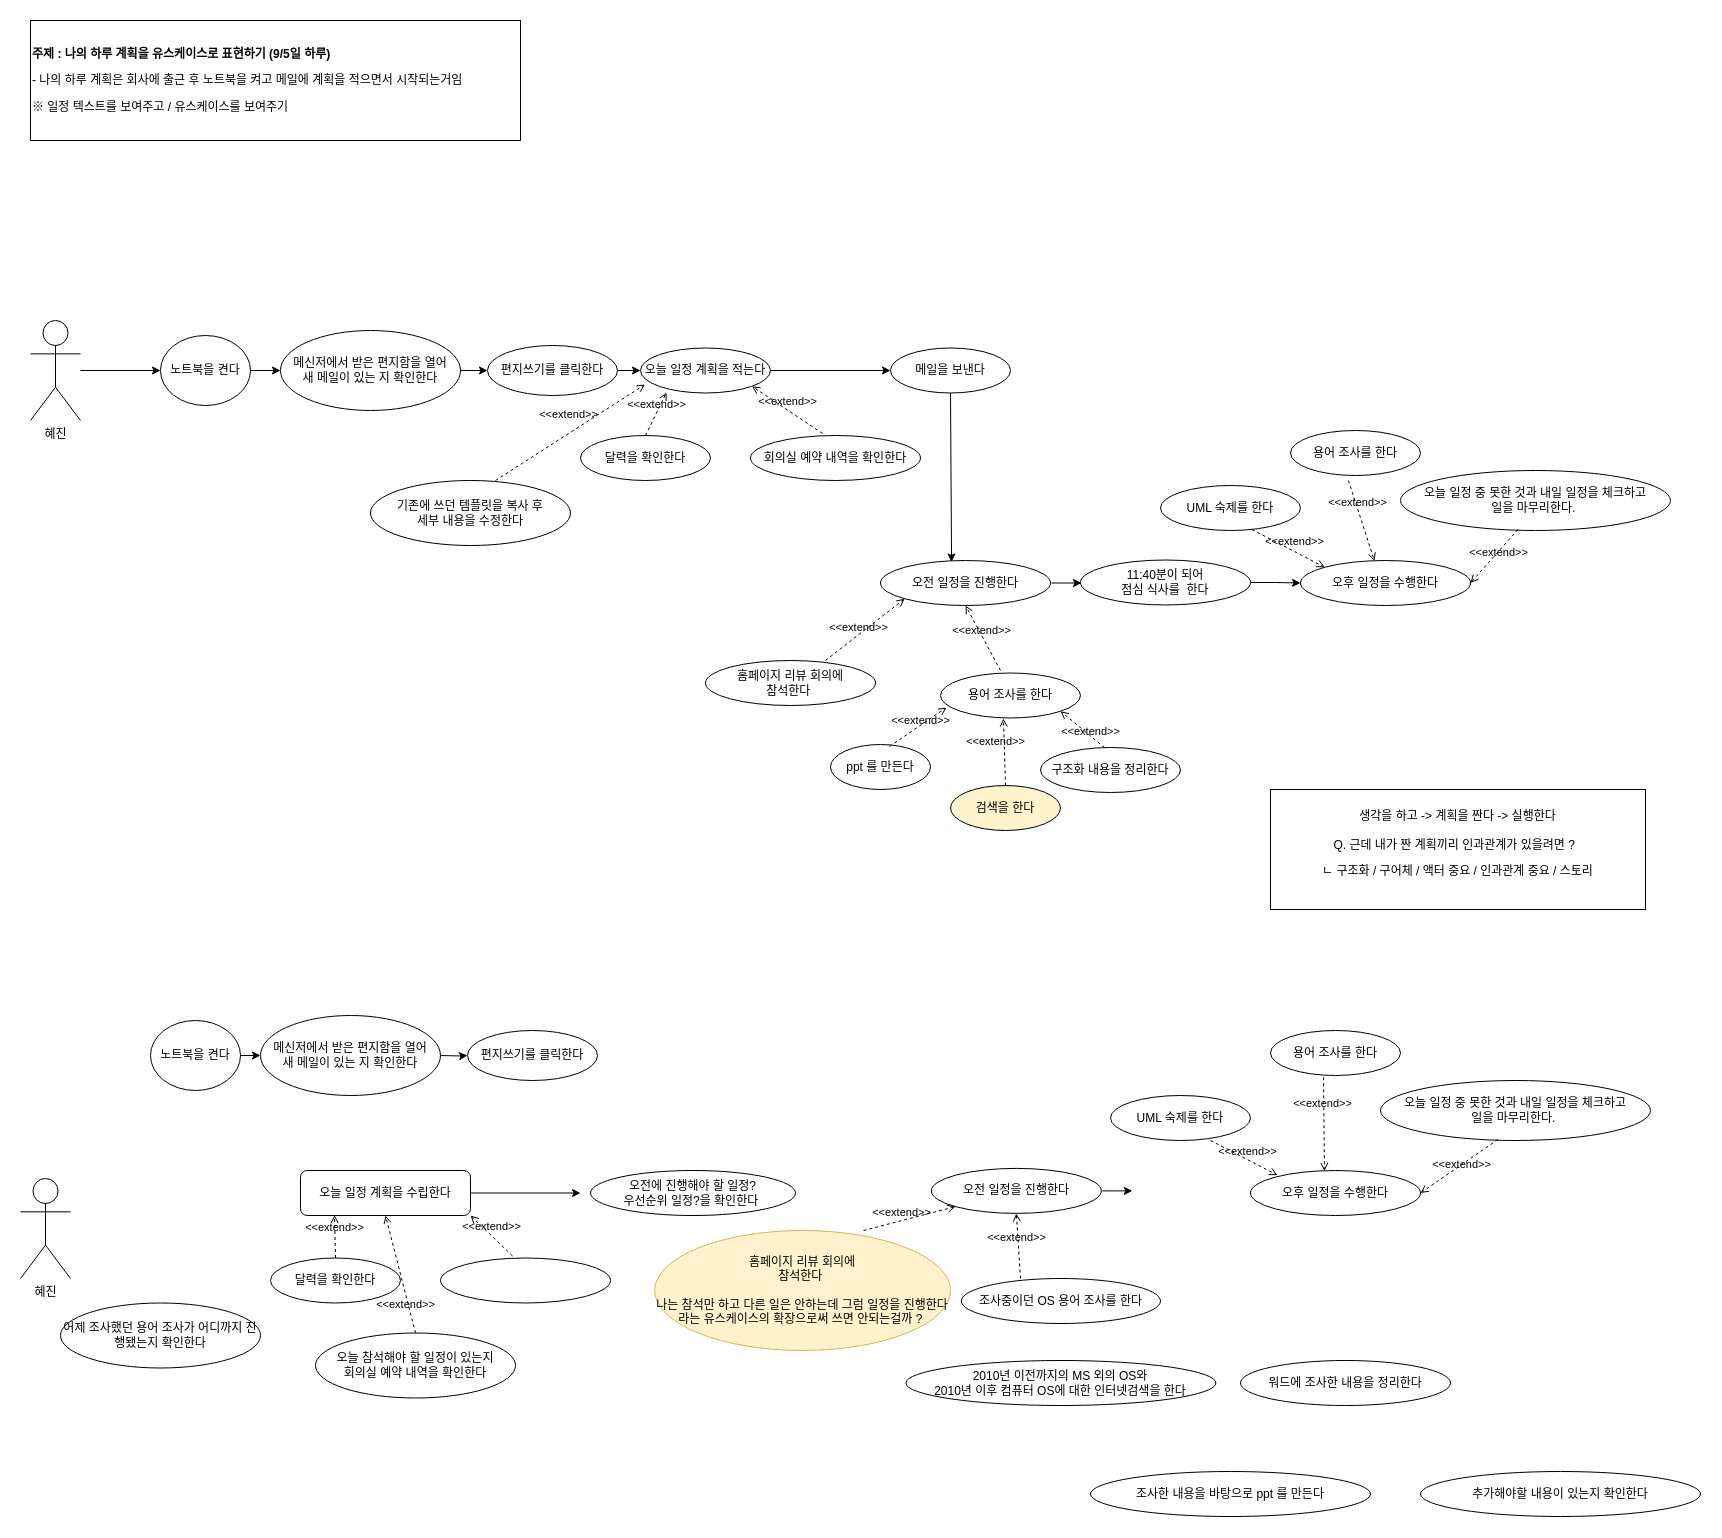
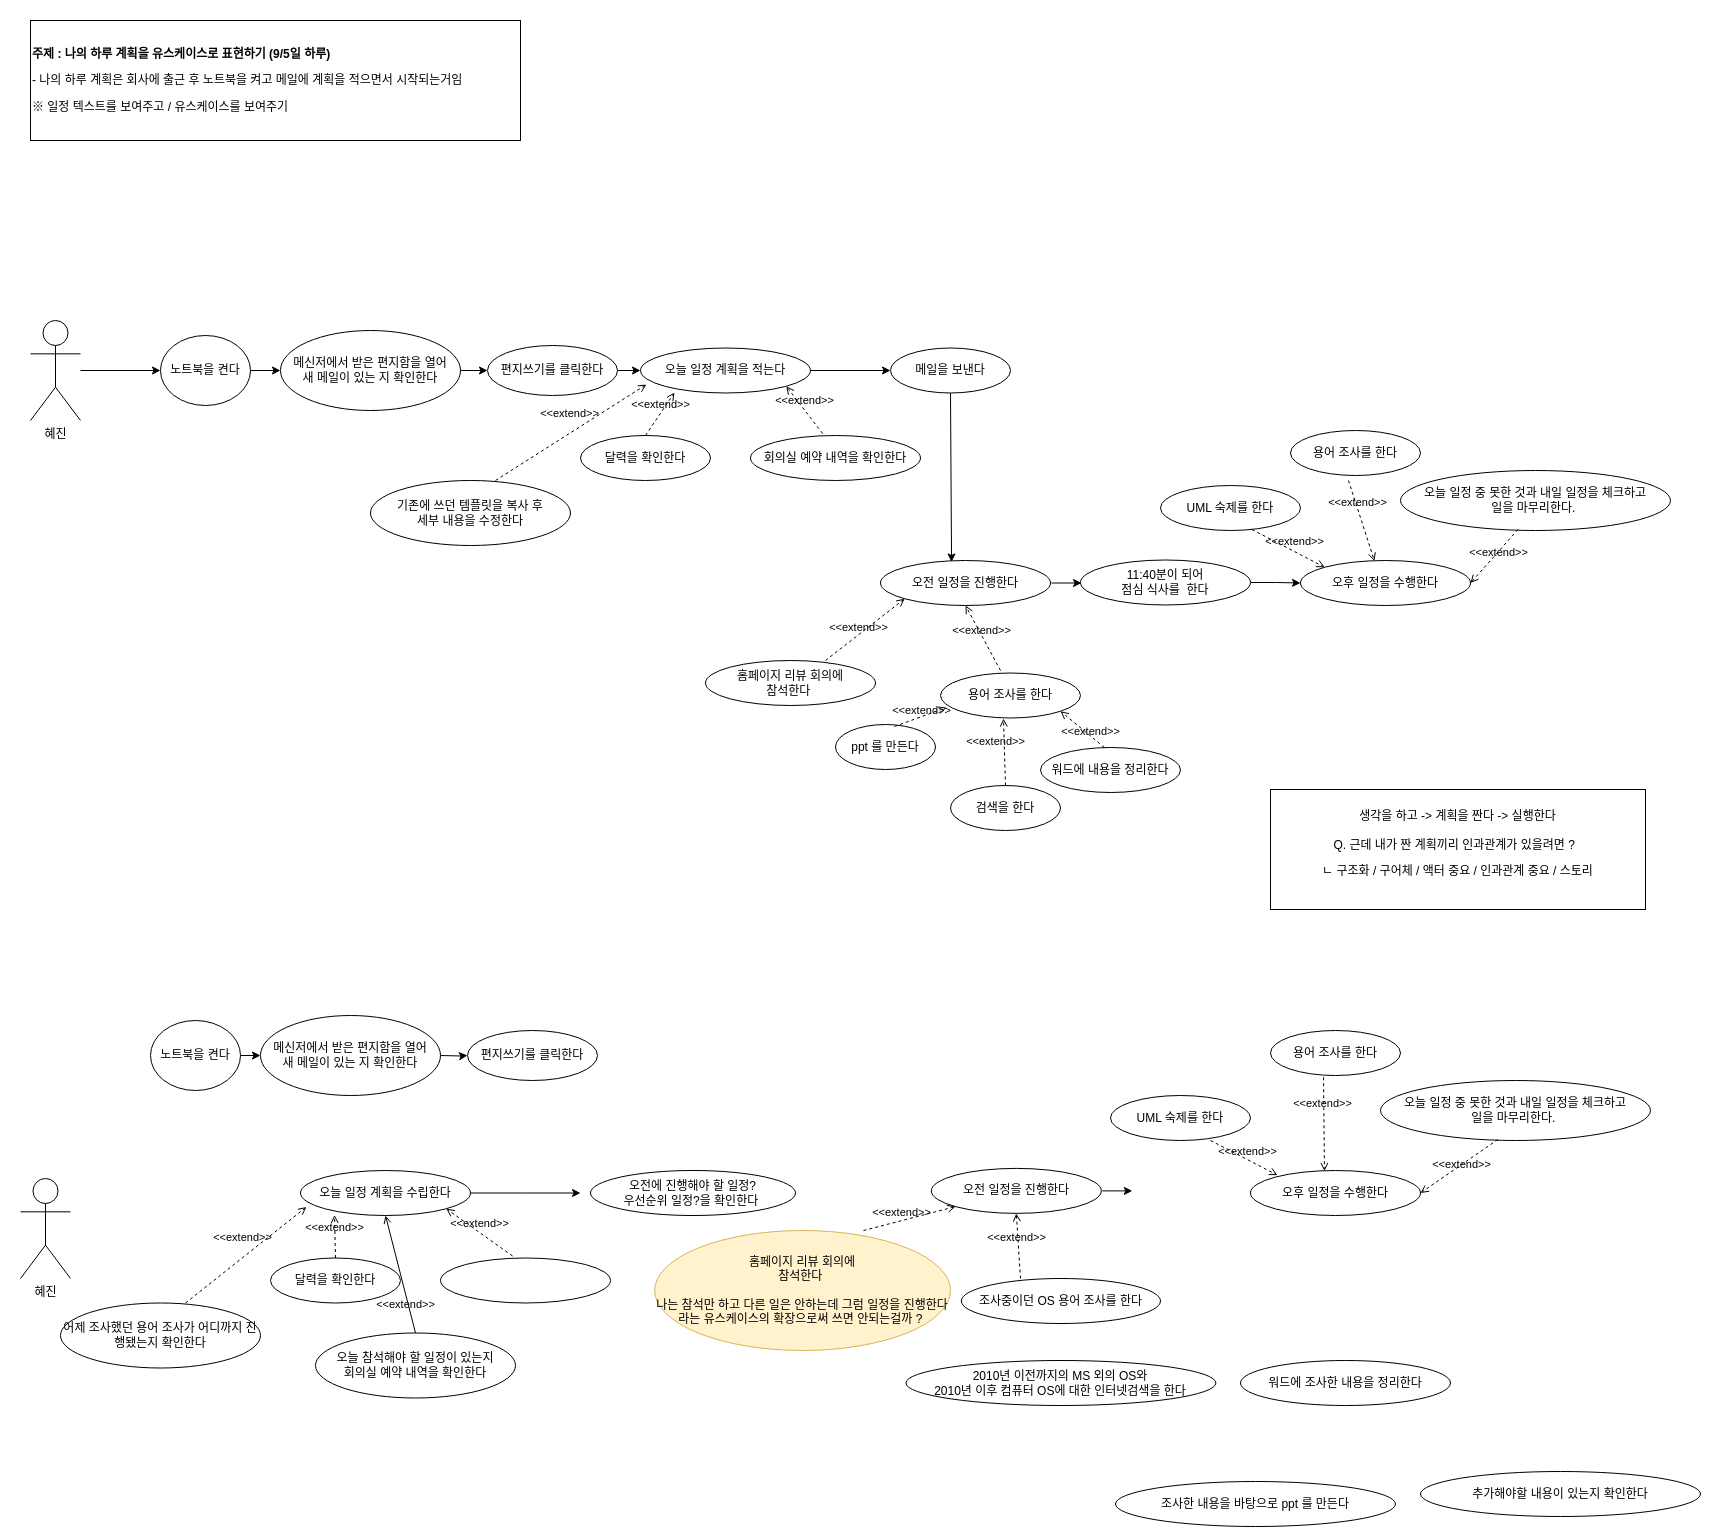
(706, 371) -> (726, 371)
(881, 767) -> (886, 747)
(1111, 771) -> (1111, 771)
(1006, 808) -> (1006, 808)
(386, 1193) -> (386, 1193)
none -> (245, 1256)
(401, 1275) -> (401, 1275)
(1231, 1494) -> (1256, 1504)
